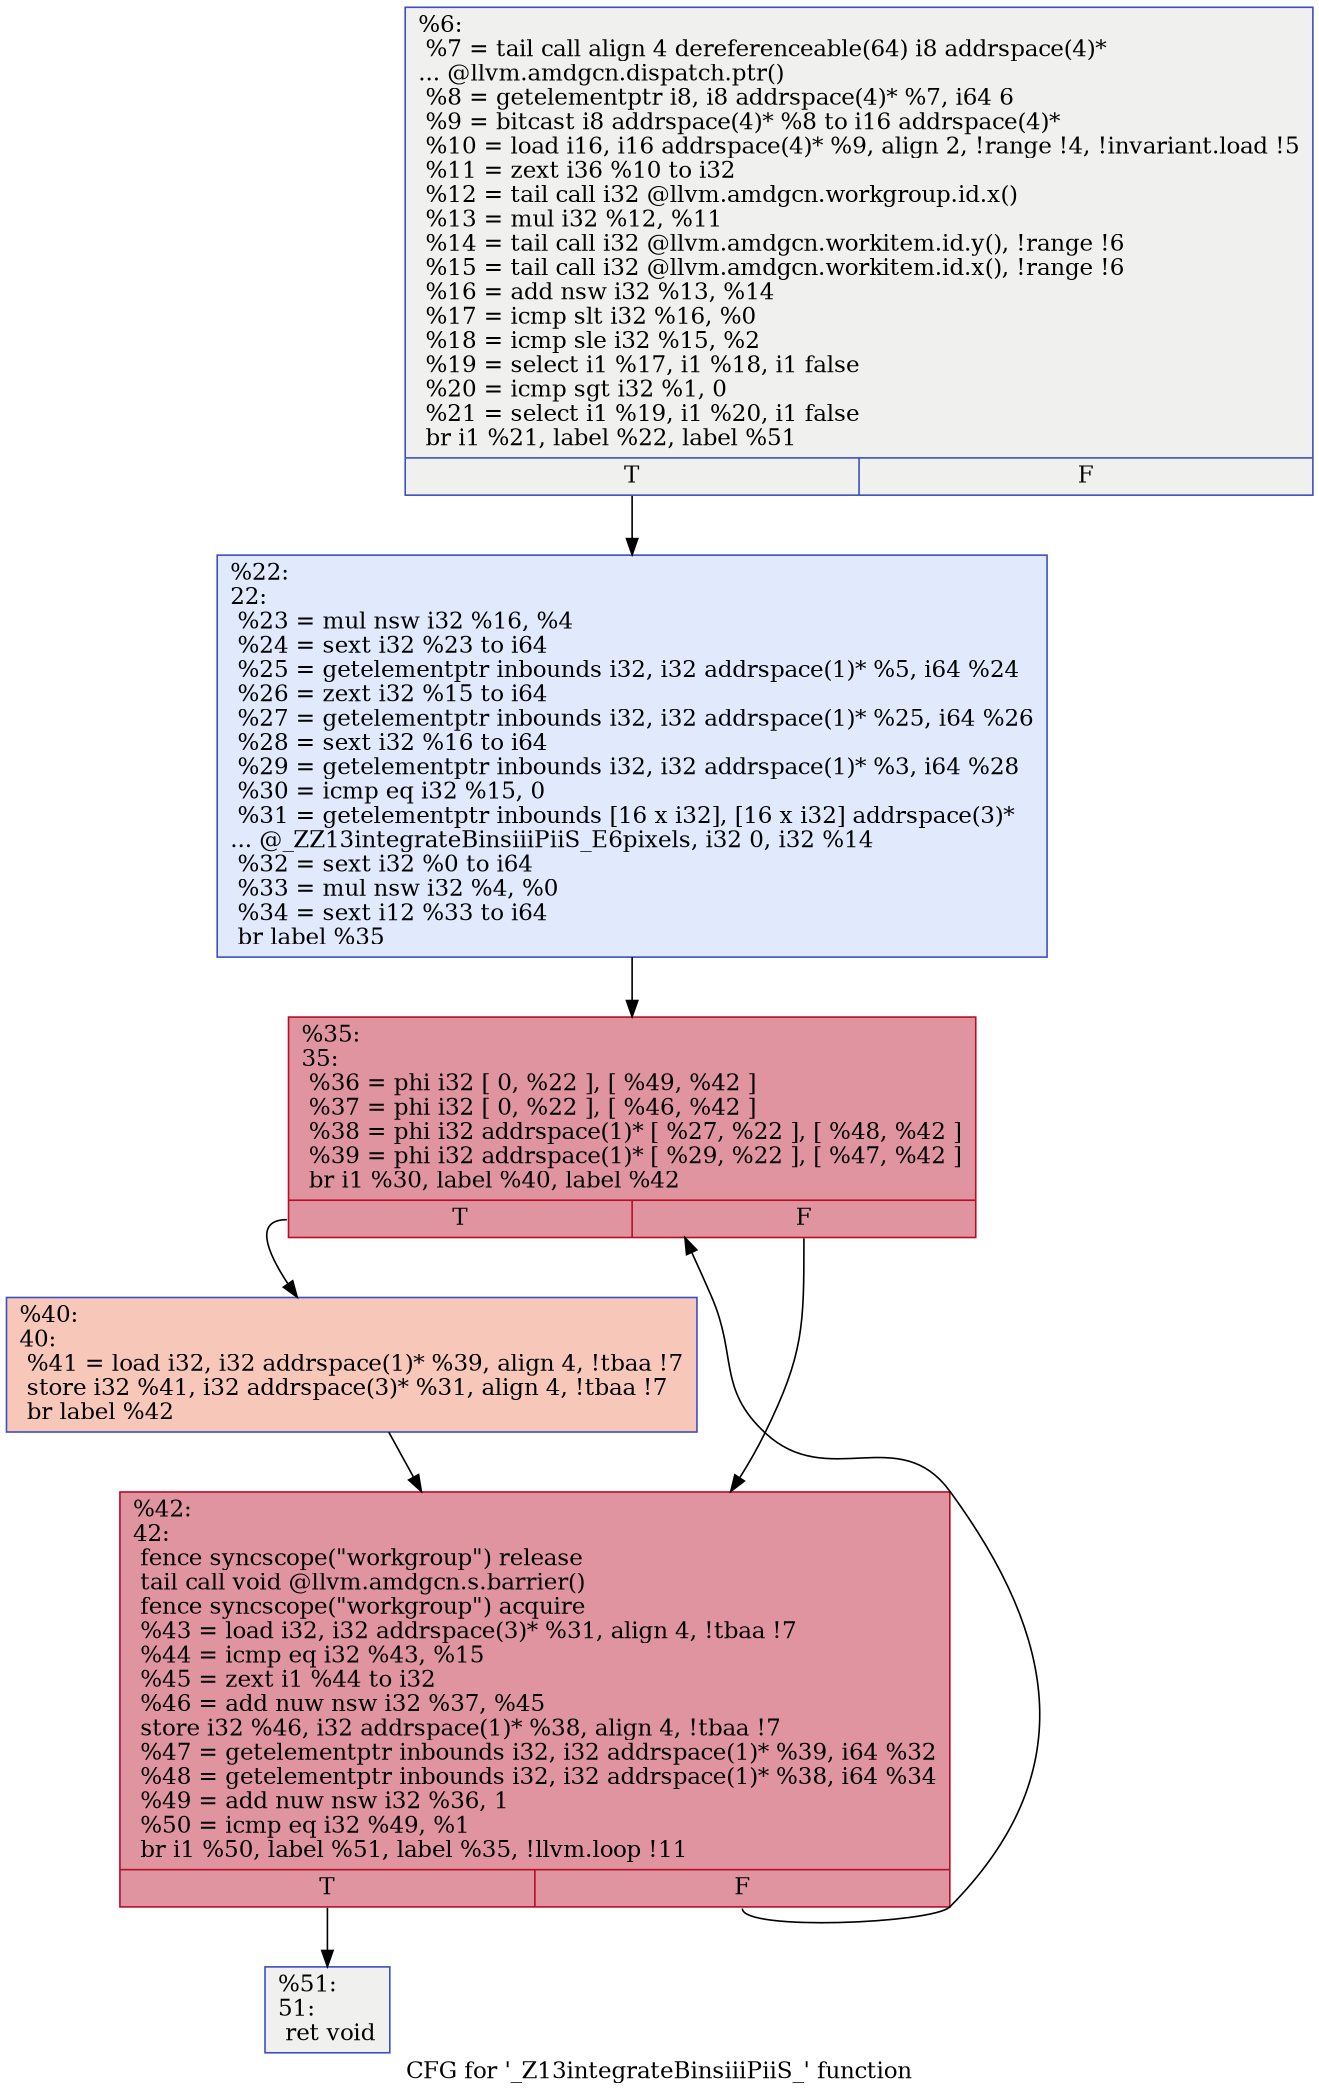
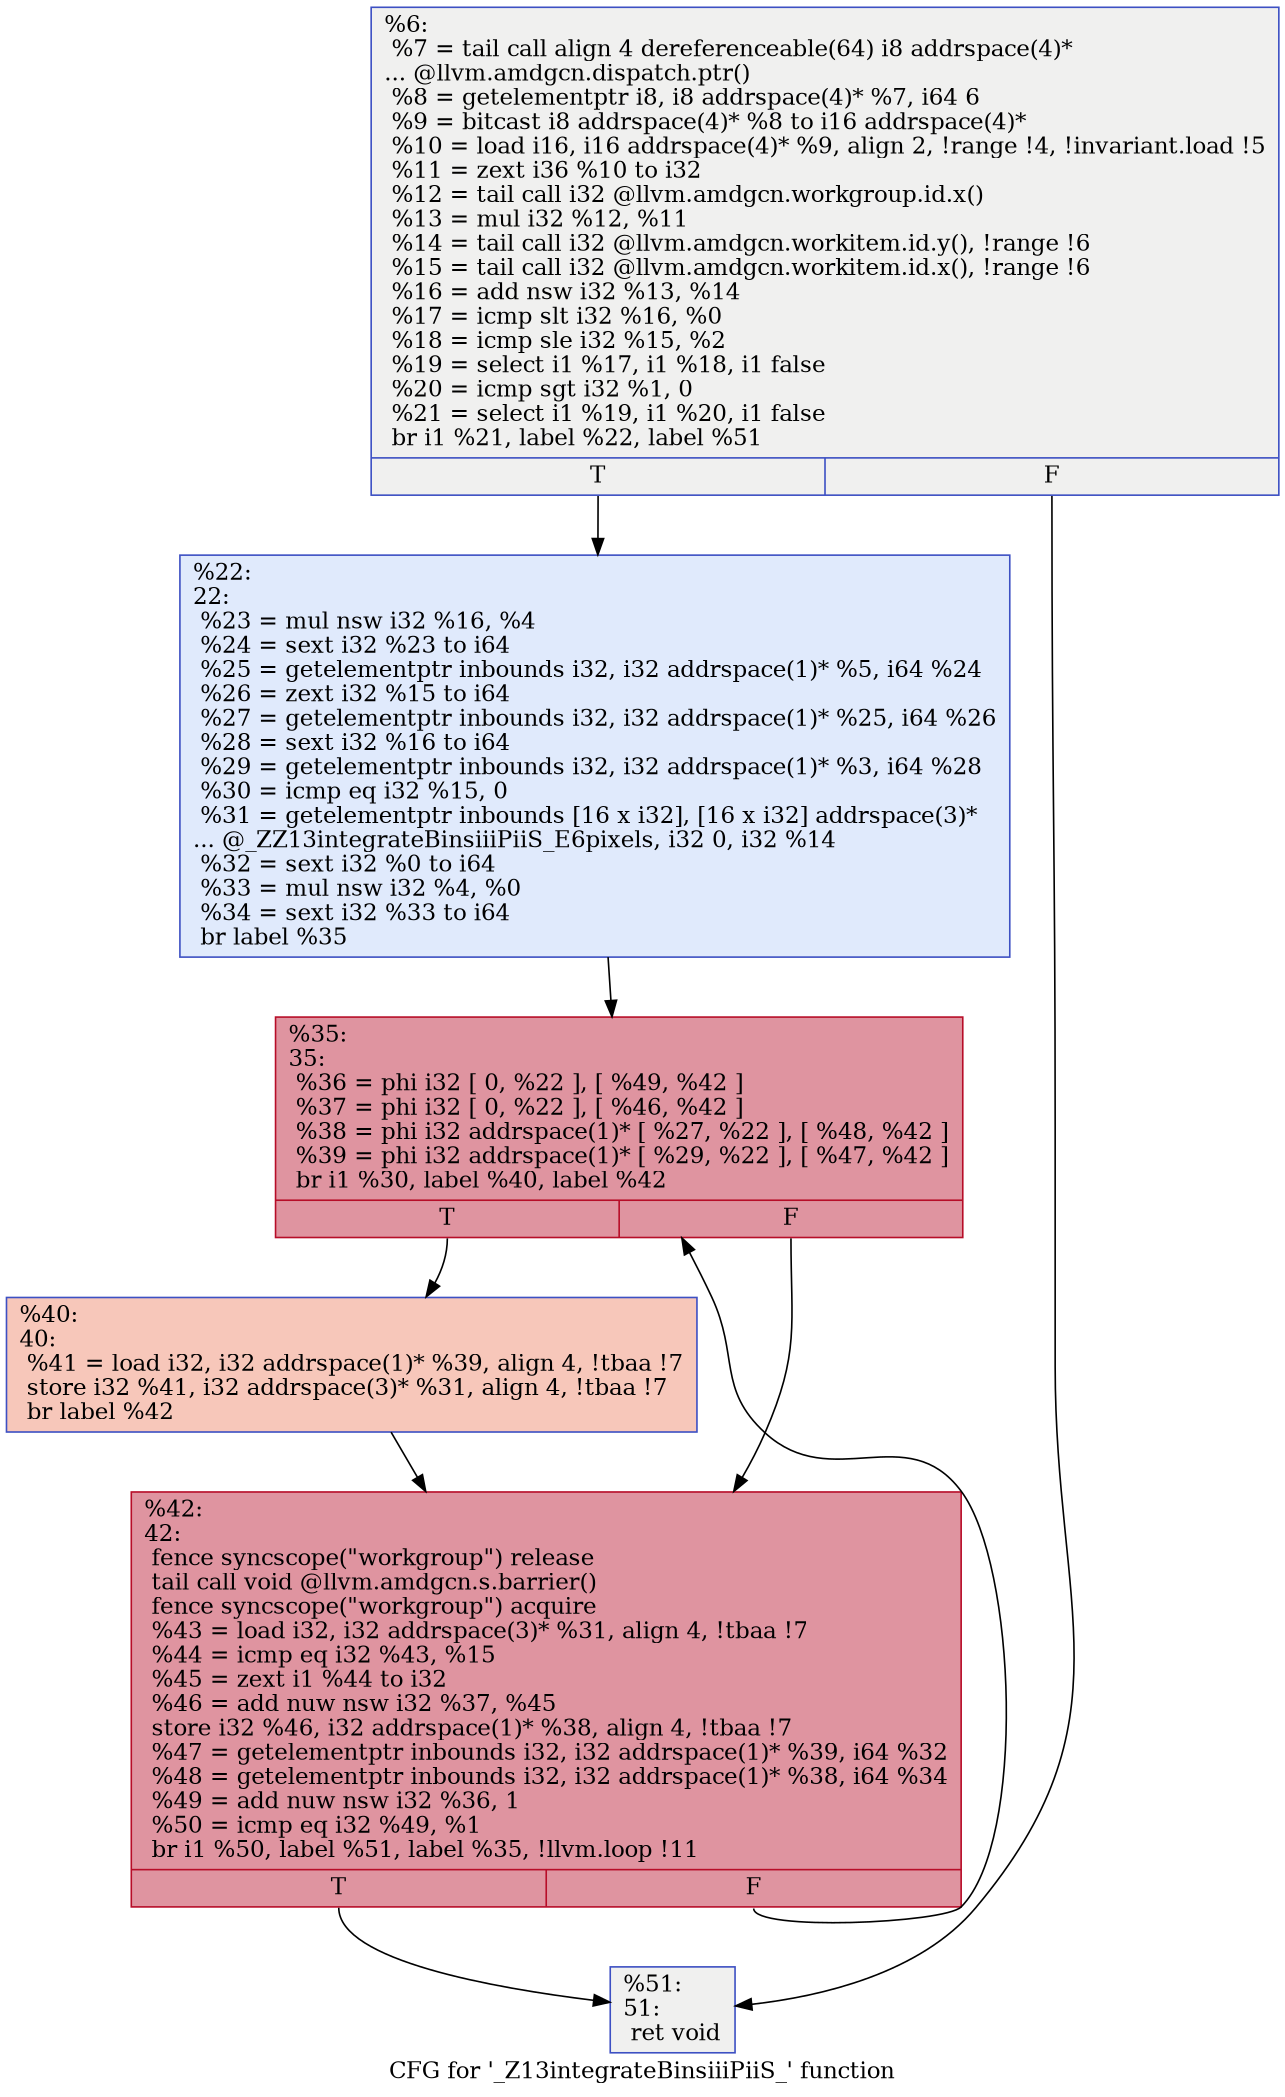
(389, 913) -> (352, 913)
none -> (1055, 1339)
